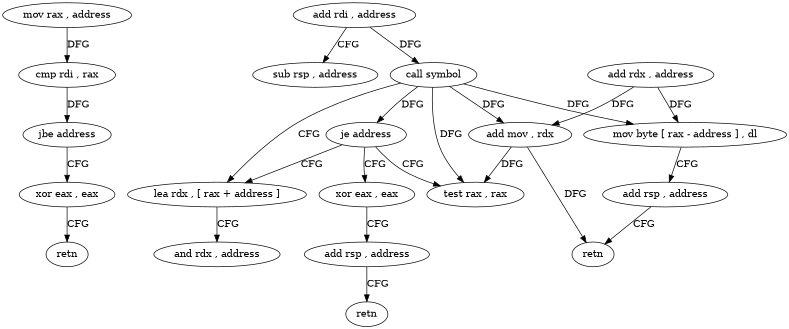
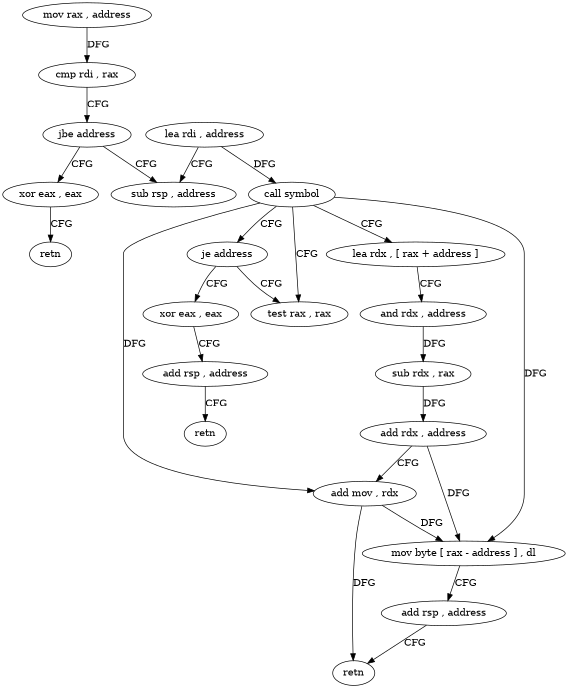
(354, 15) -> (205, 135)
(78, 105) -> (98, 105)
(413, 105) -> (271, 224)
(623, 105) -> (408, 464)
(451, 135) -> (307, 254)
none -> (127, 162)
(500, 162) -> (409, 522)
(297, 163) -> none
none -> (423, 374)
